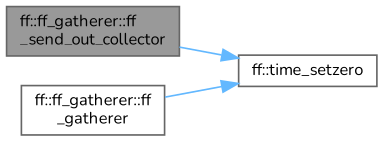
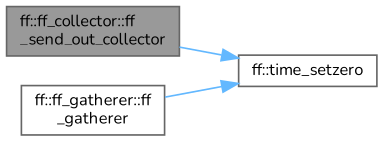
(93, 31) -> (93, 31)
